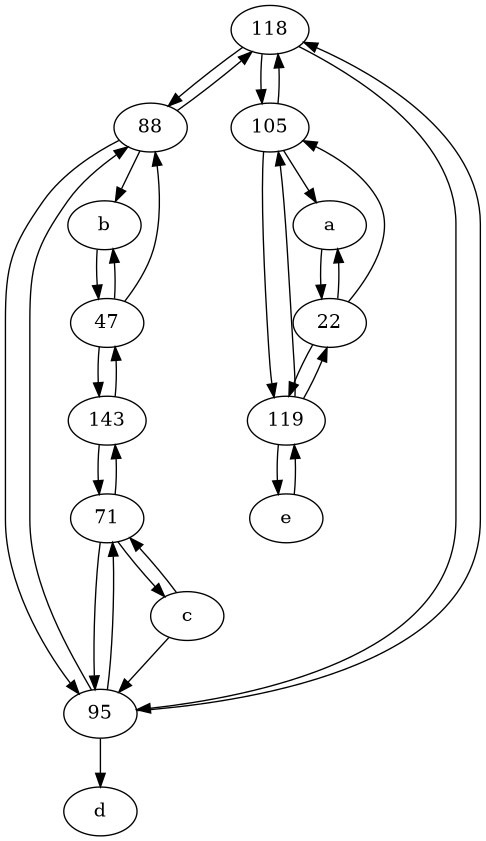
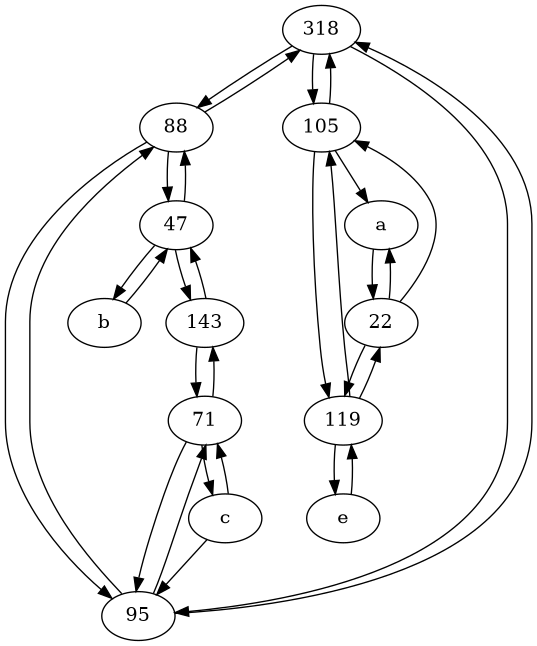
(270, 30) -> (322, 30)
(131, 170) -> (167, 169)
(100, 811) -> none
